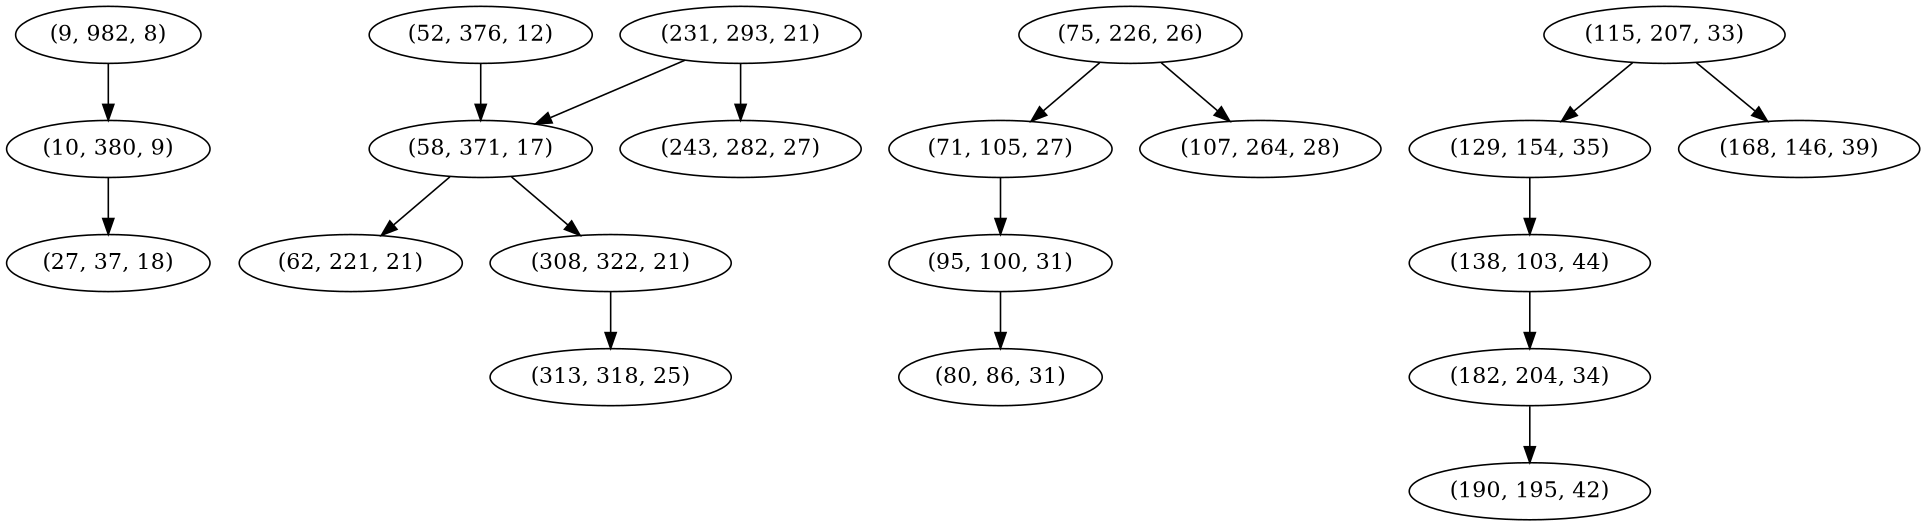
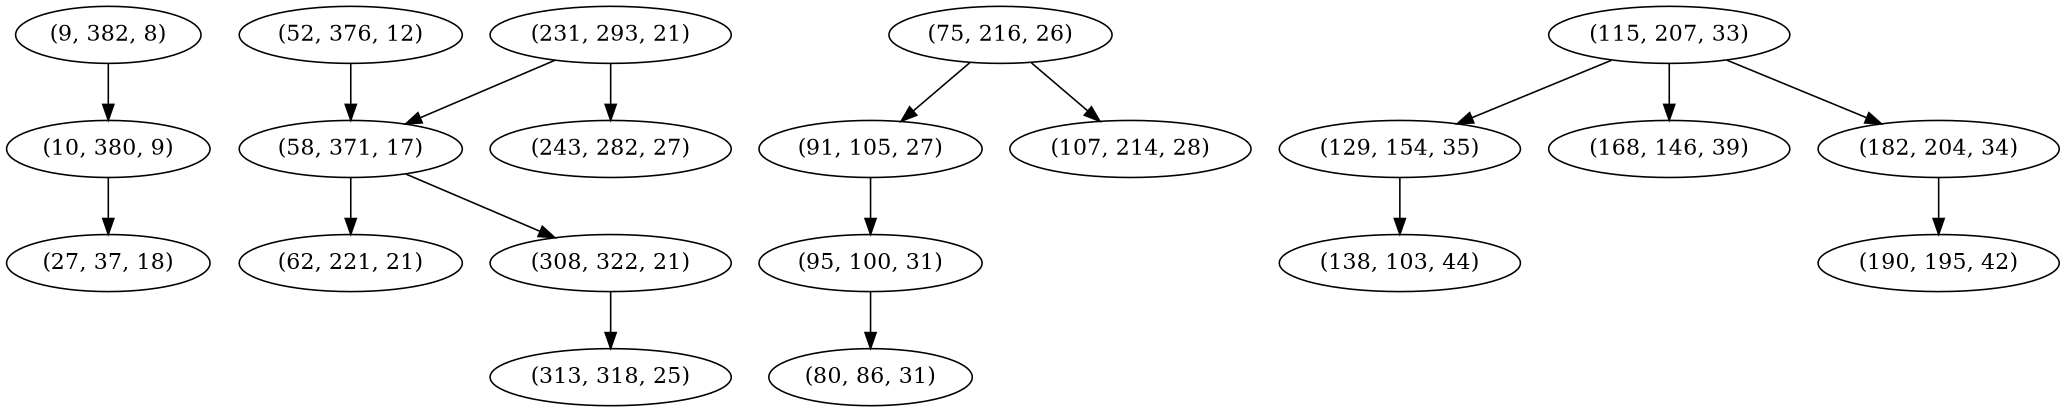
(108, 35) -> (108, 35)
(1130, 35) -> (1000, 35)
(1000, 149) -> (871, 149)
(1260, 149) -> (1130, 149)
(1530, 312) -> (1797, 89)
